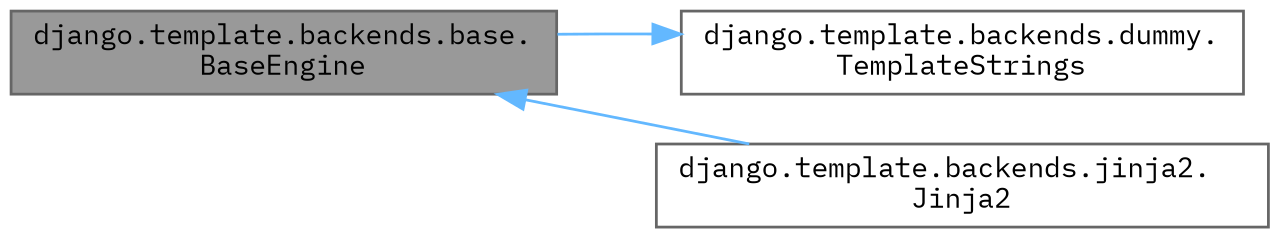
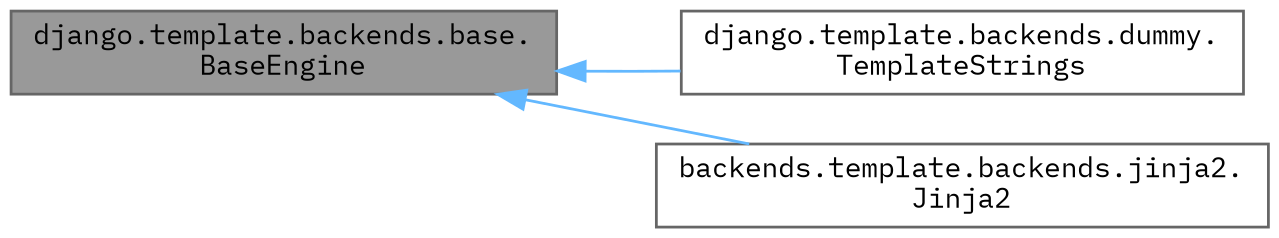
(605, 34) -> (633, 71)
(962, 186) -> (962, 186)
